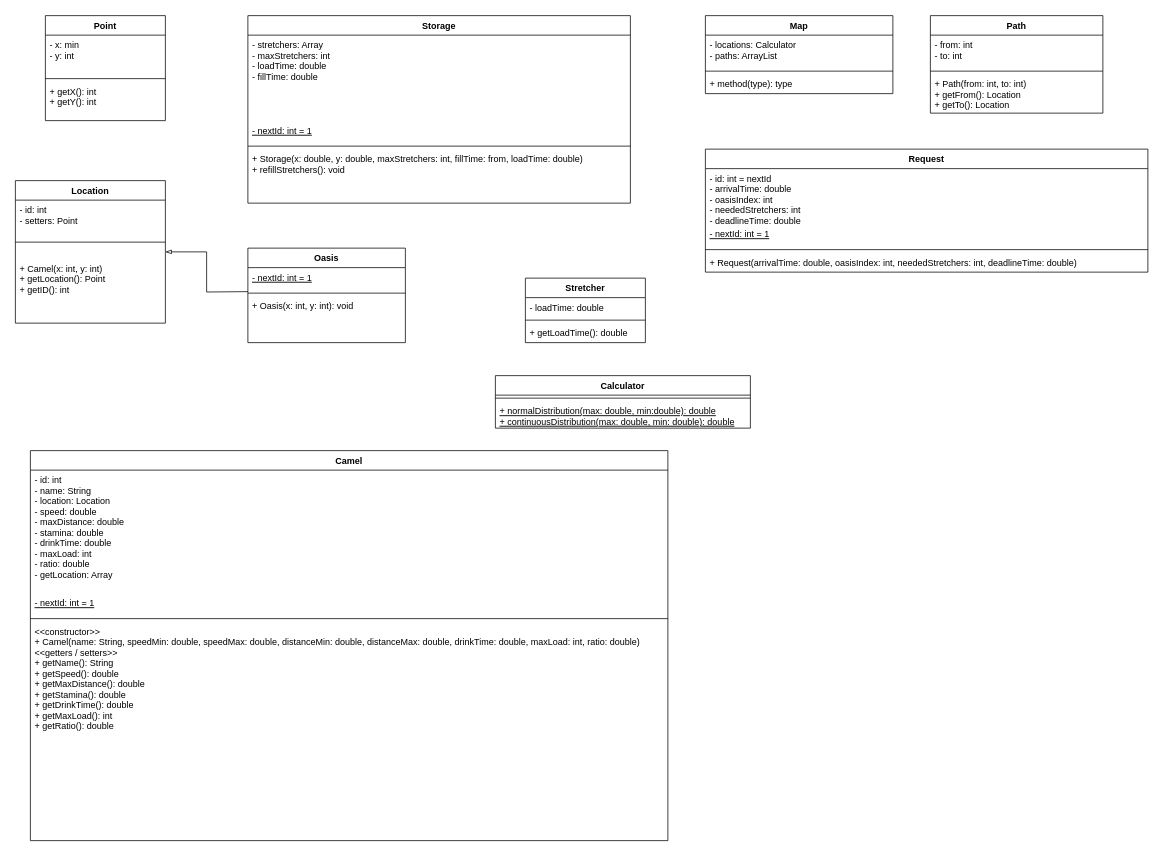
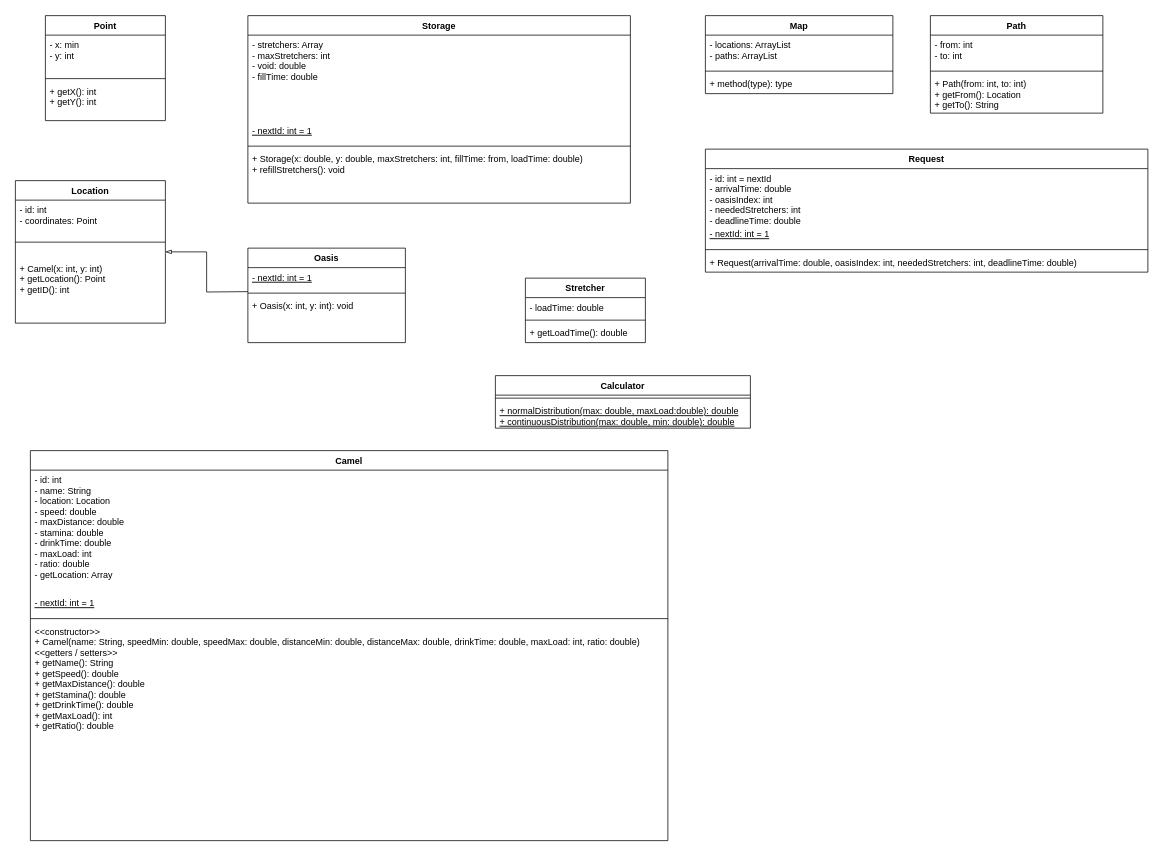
(296, 45) -> (296, 45)
(759, 45) -> (758, 45)
(989, 84) -> (989, 84)
(36, 210) -> (36, 210)
(614, 411) -> (626, 411)
